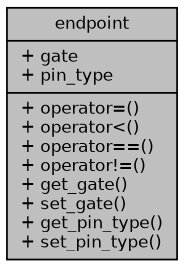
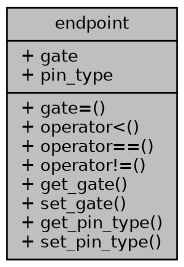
(81, 109) -> (63, 109)
